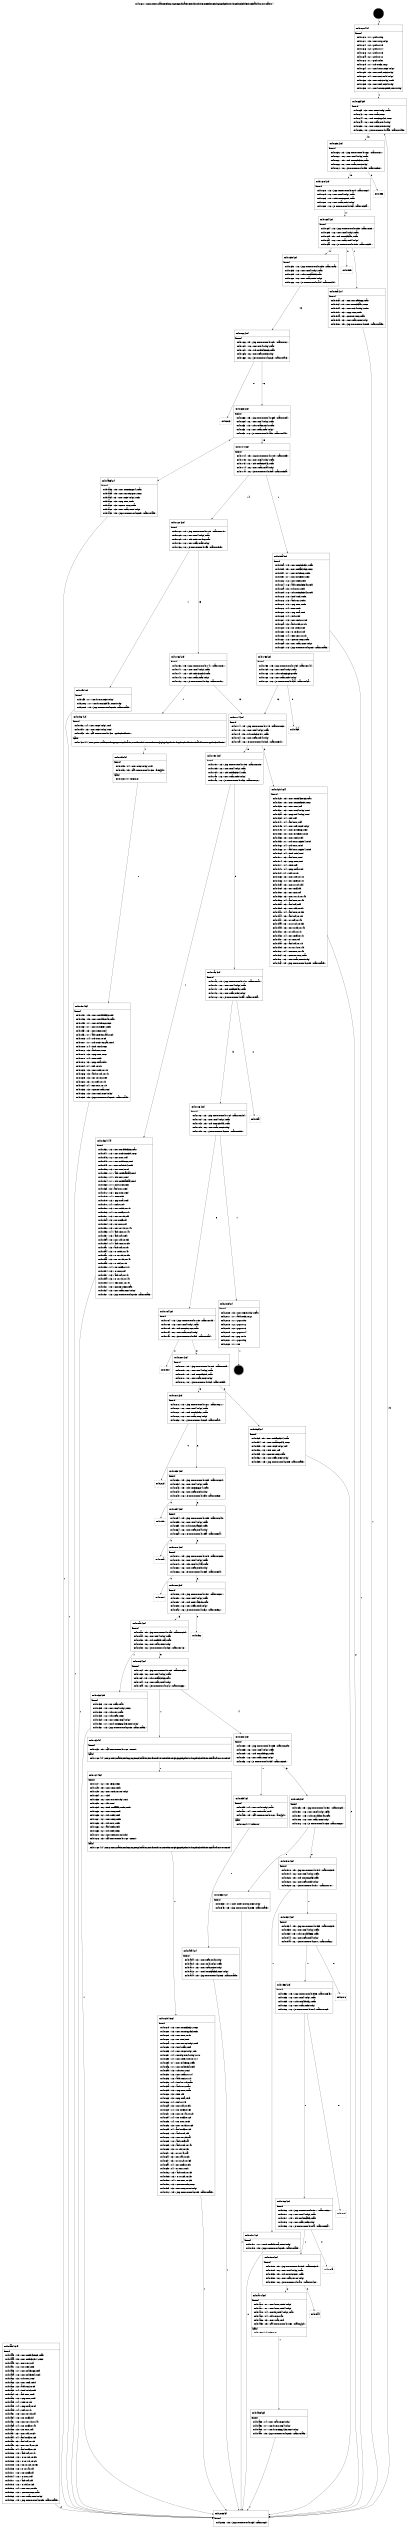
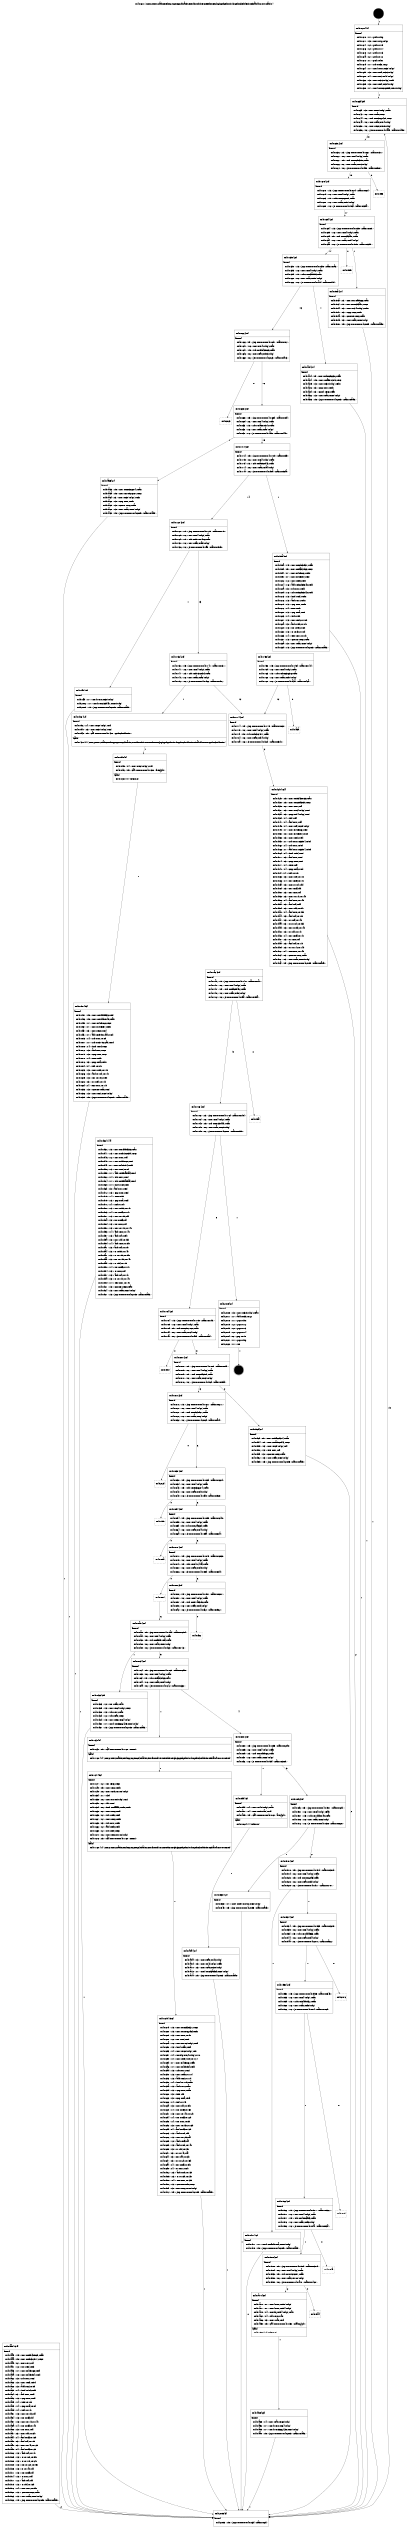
none -> (329, 383)
(234, 768) -> none
(178, 1616) -> (160, 1610)
